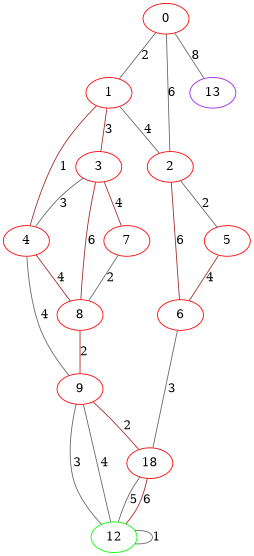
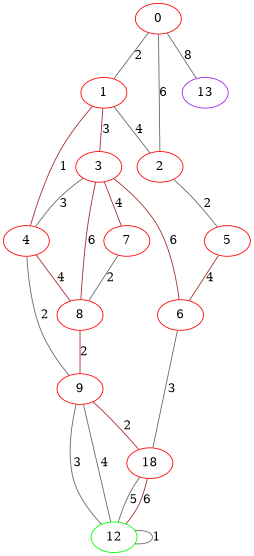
(175, 241) -> (160, 231)
(45, 315) -> (45, 315)
